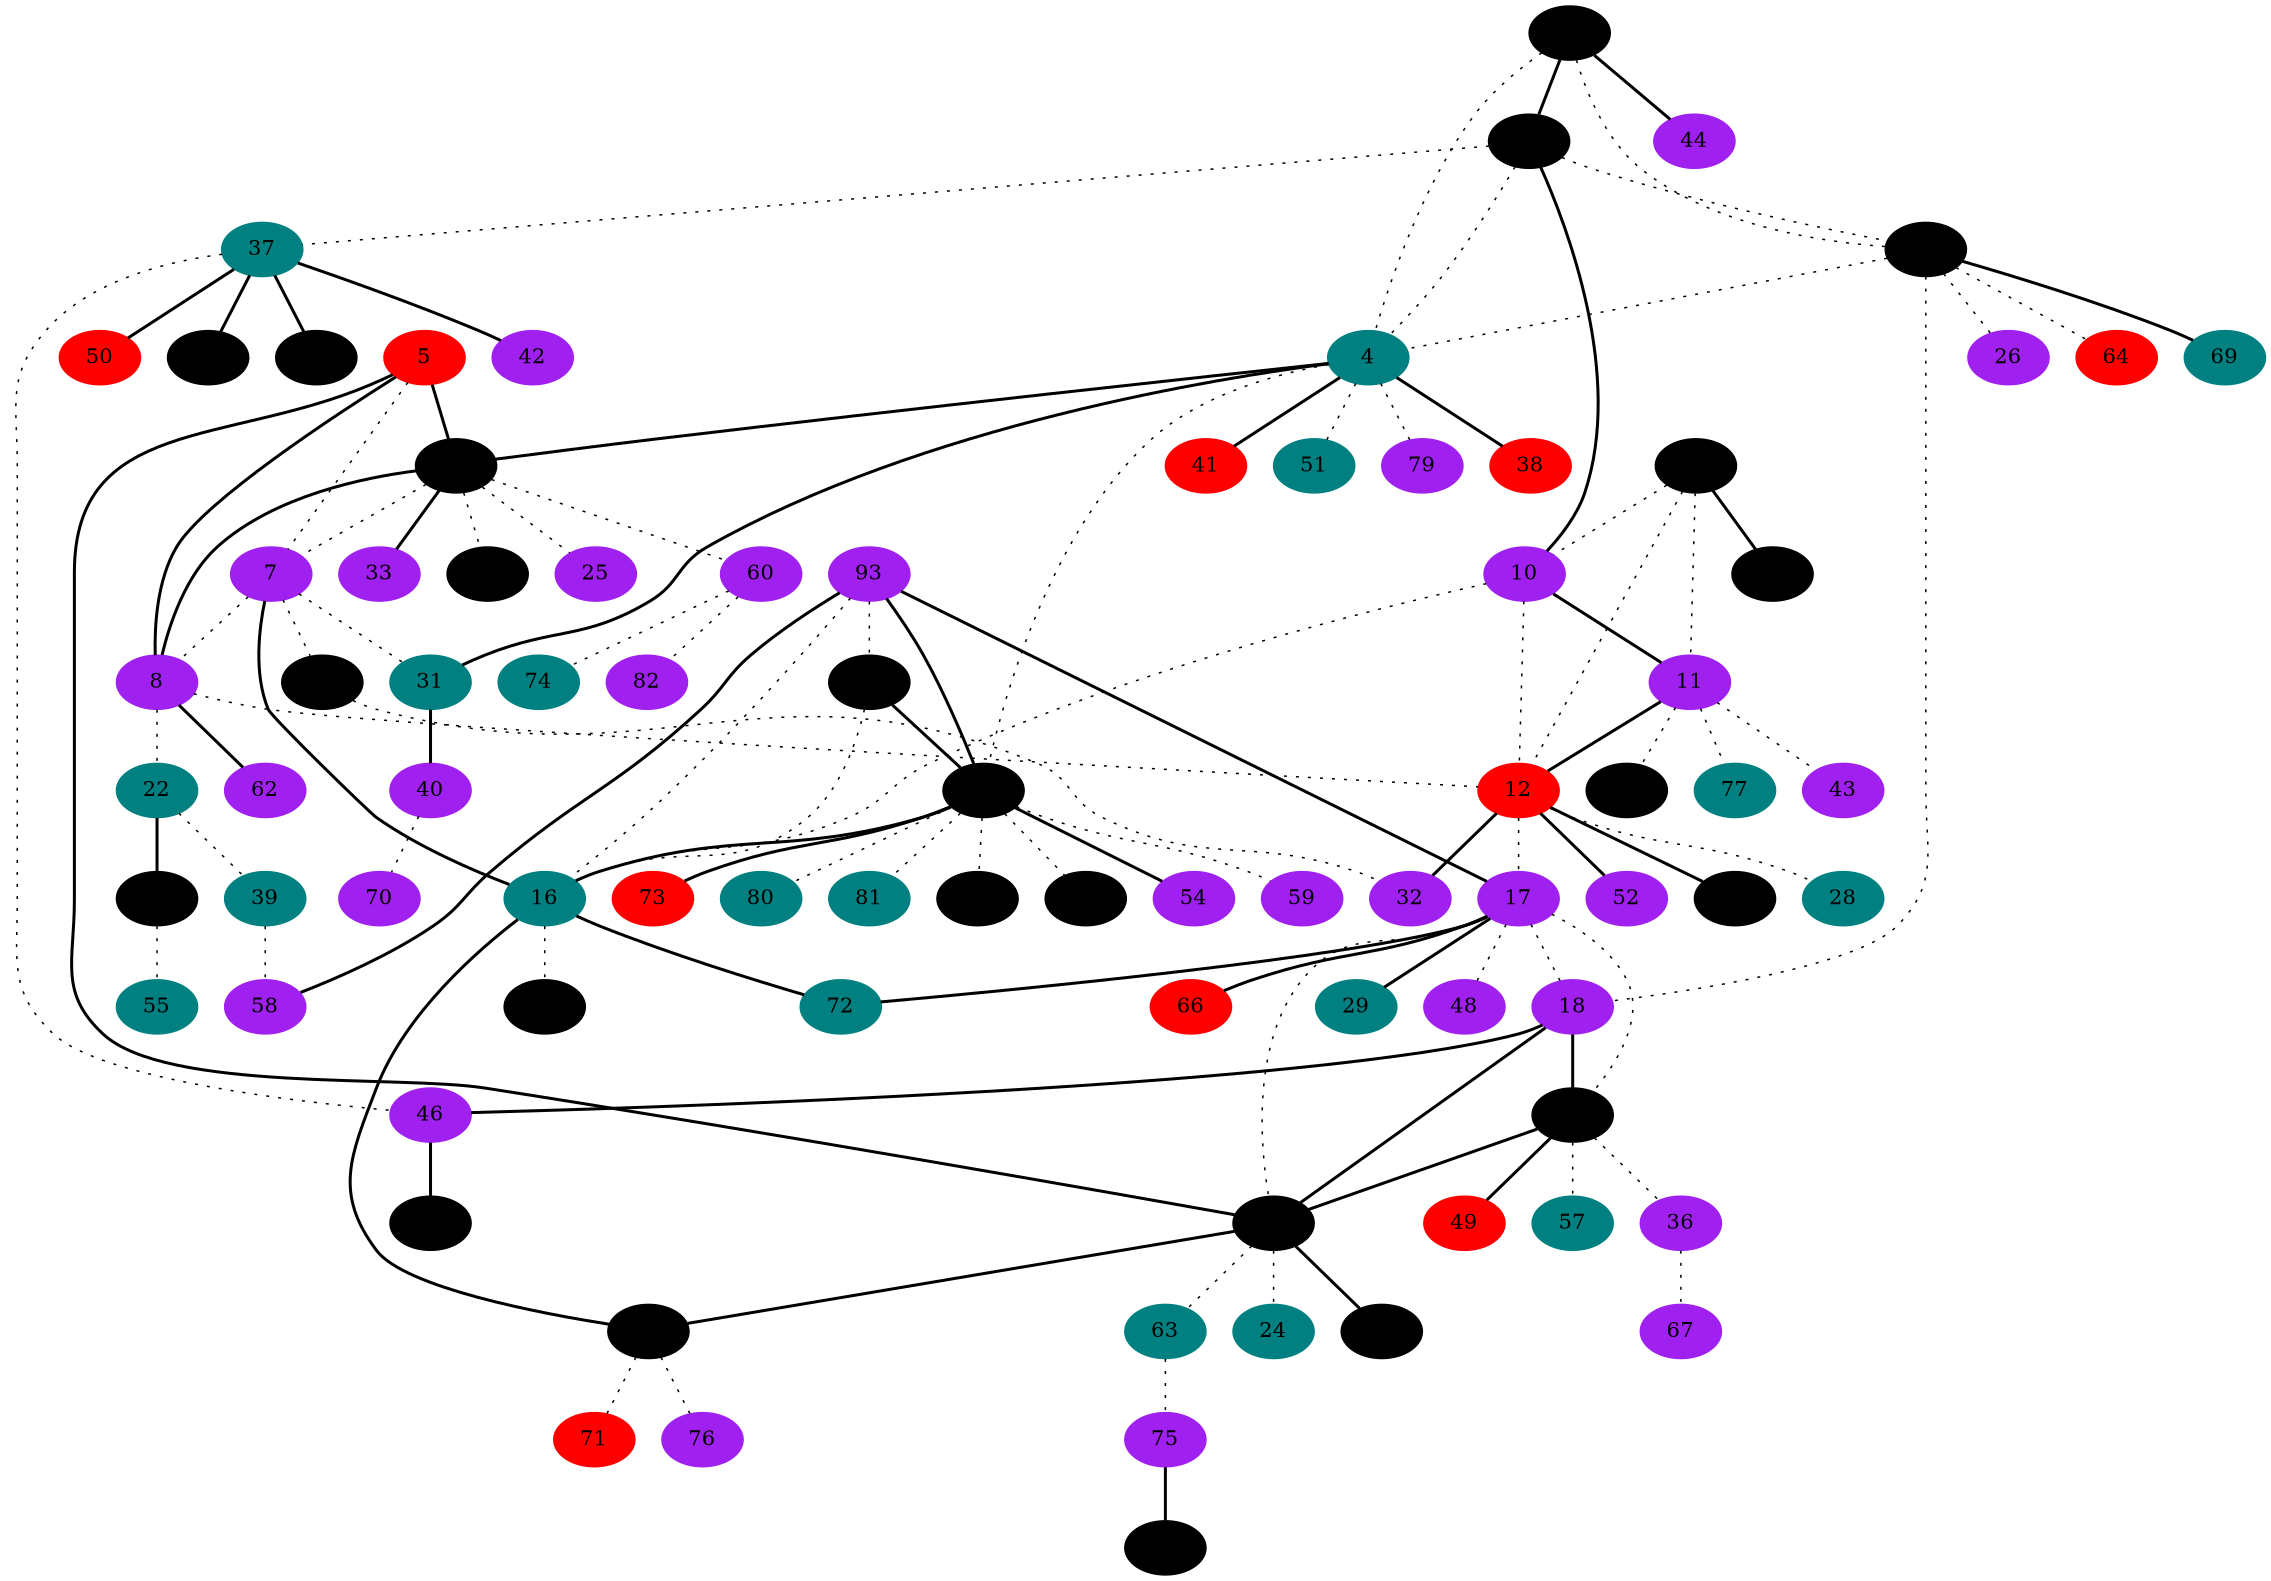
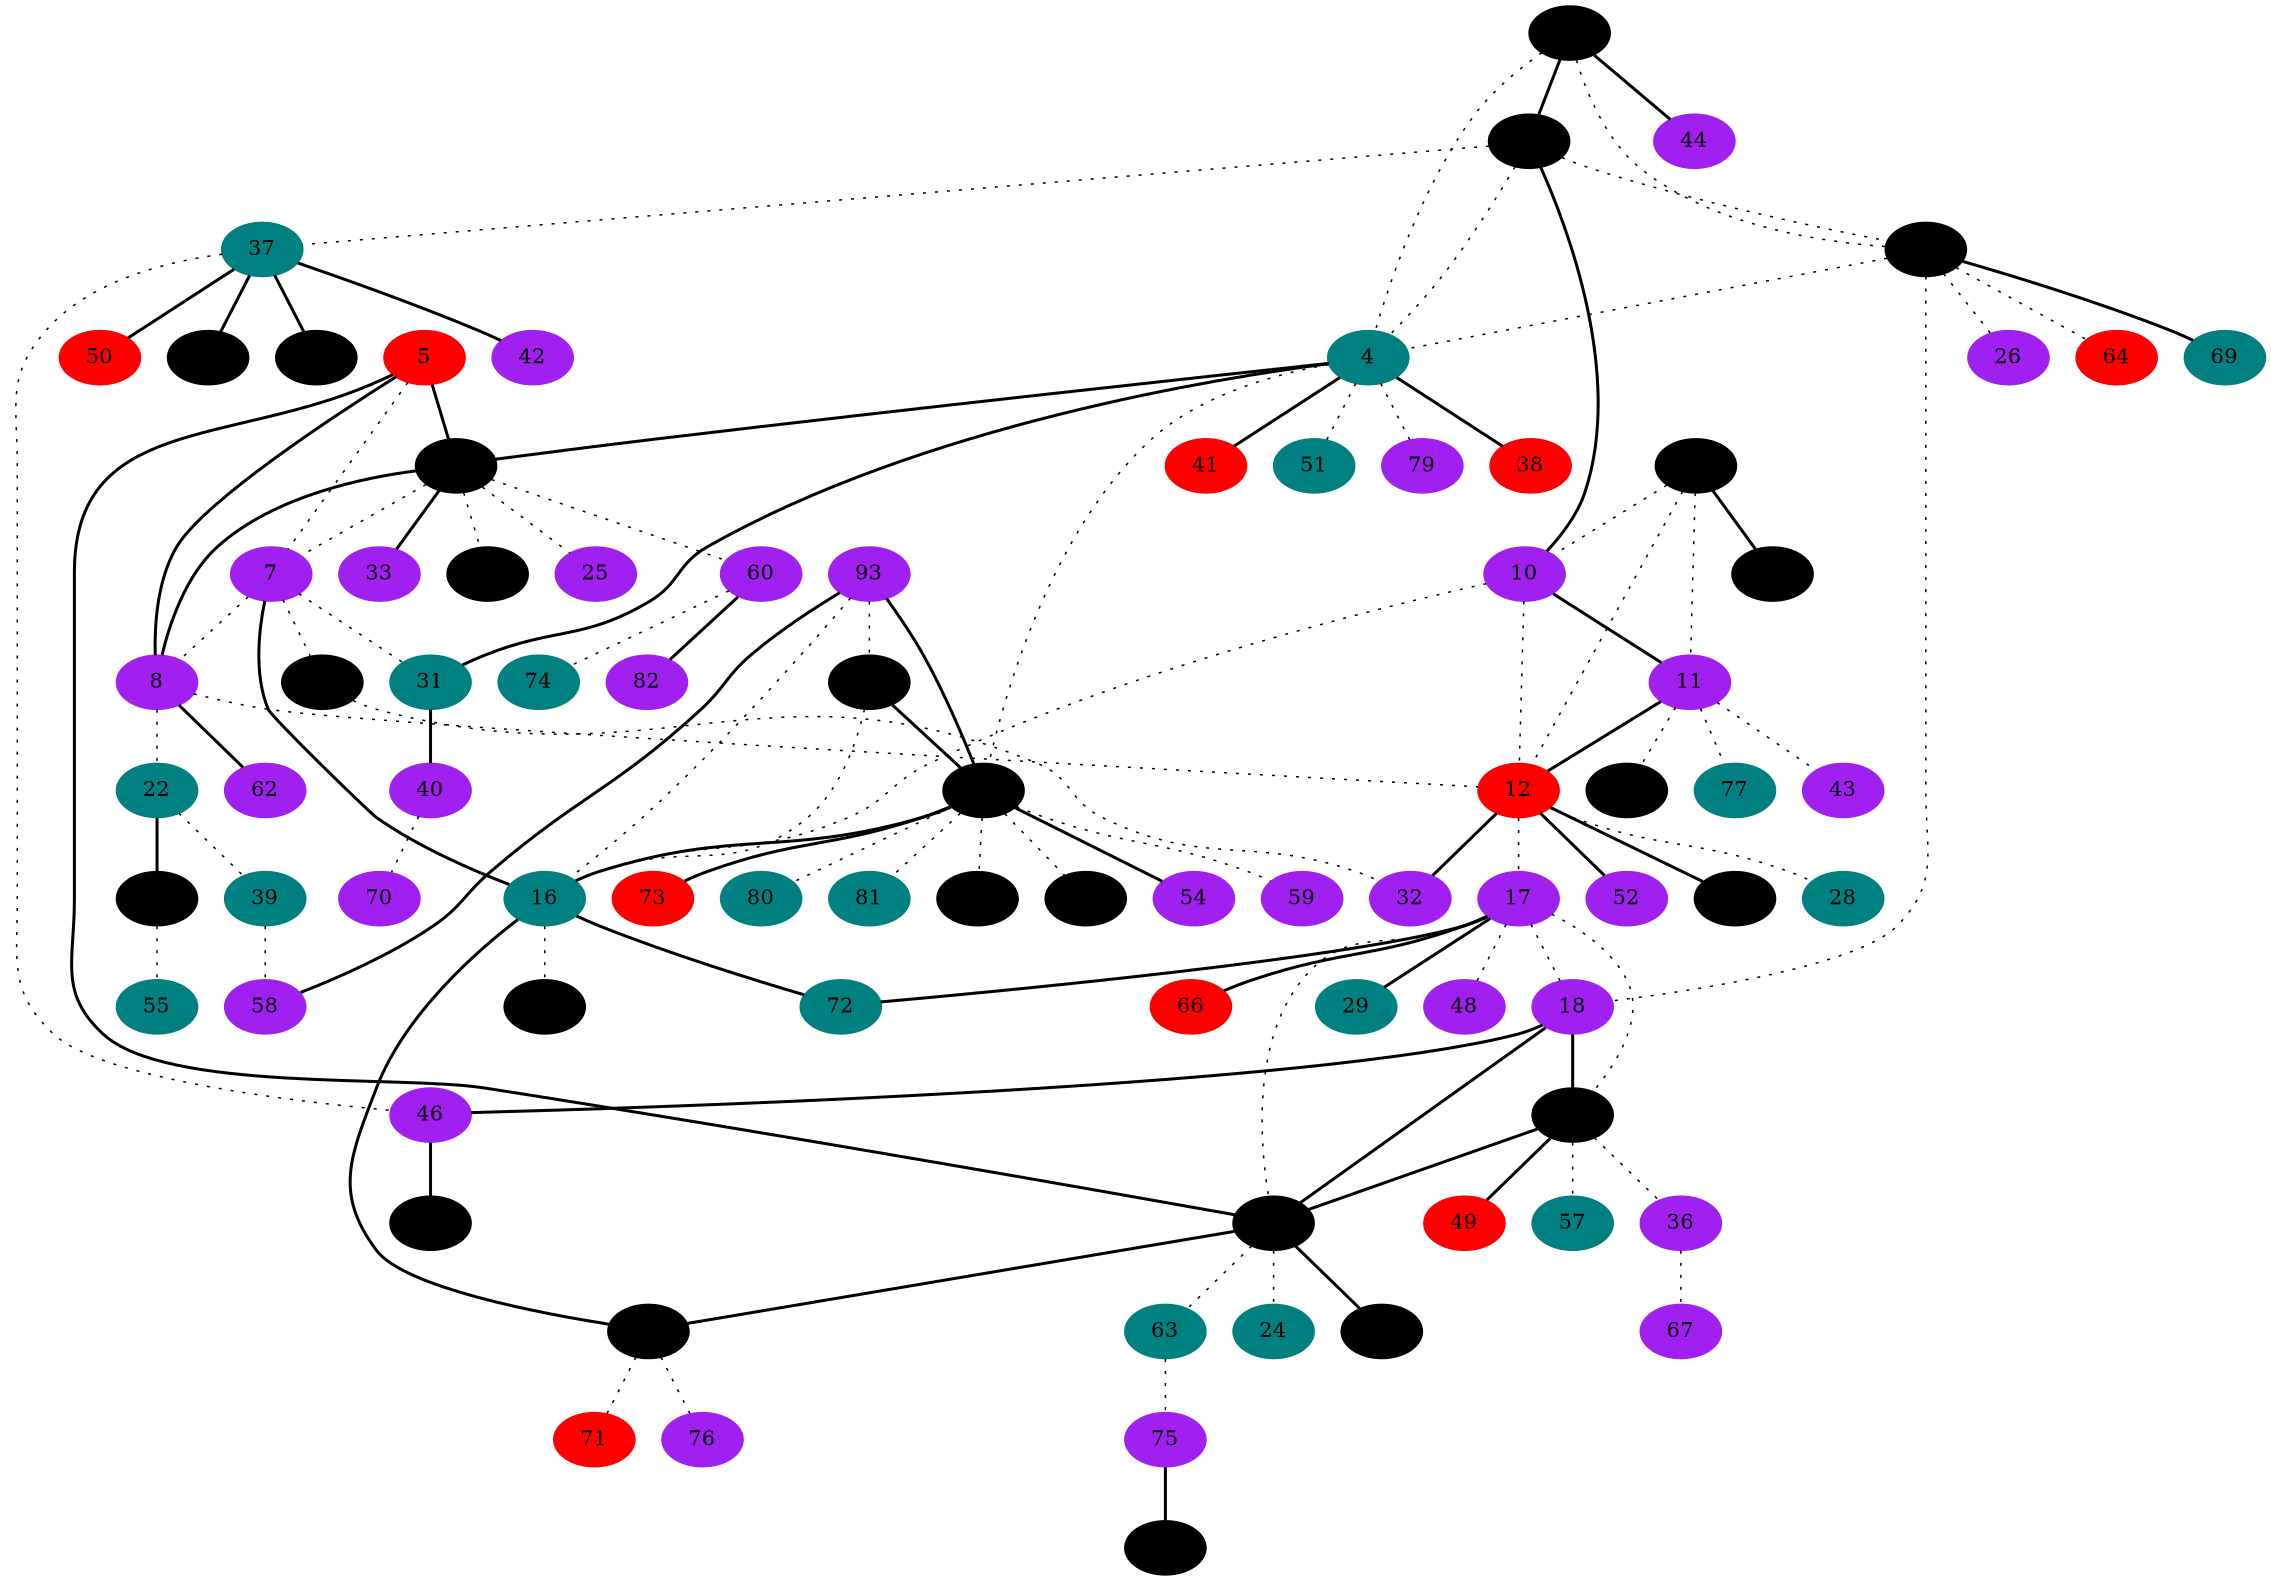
(704, 628) -> (704, 628)
(1194, 736) -> none
